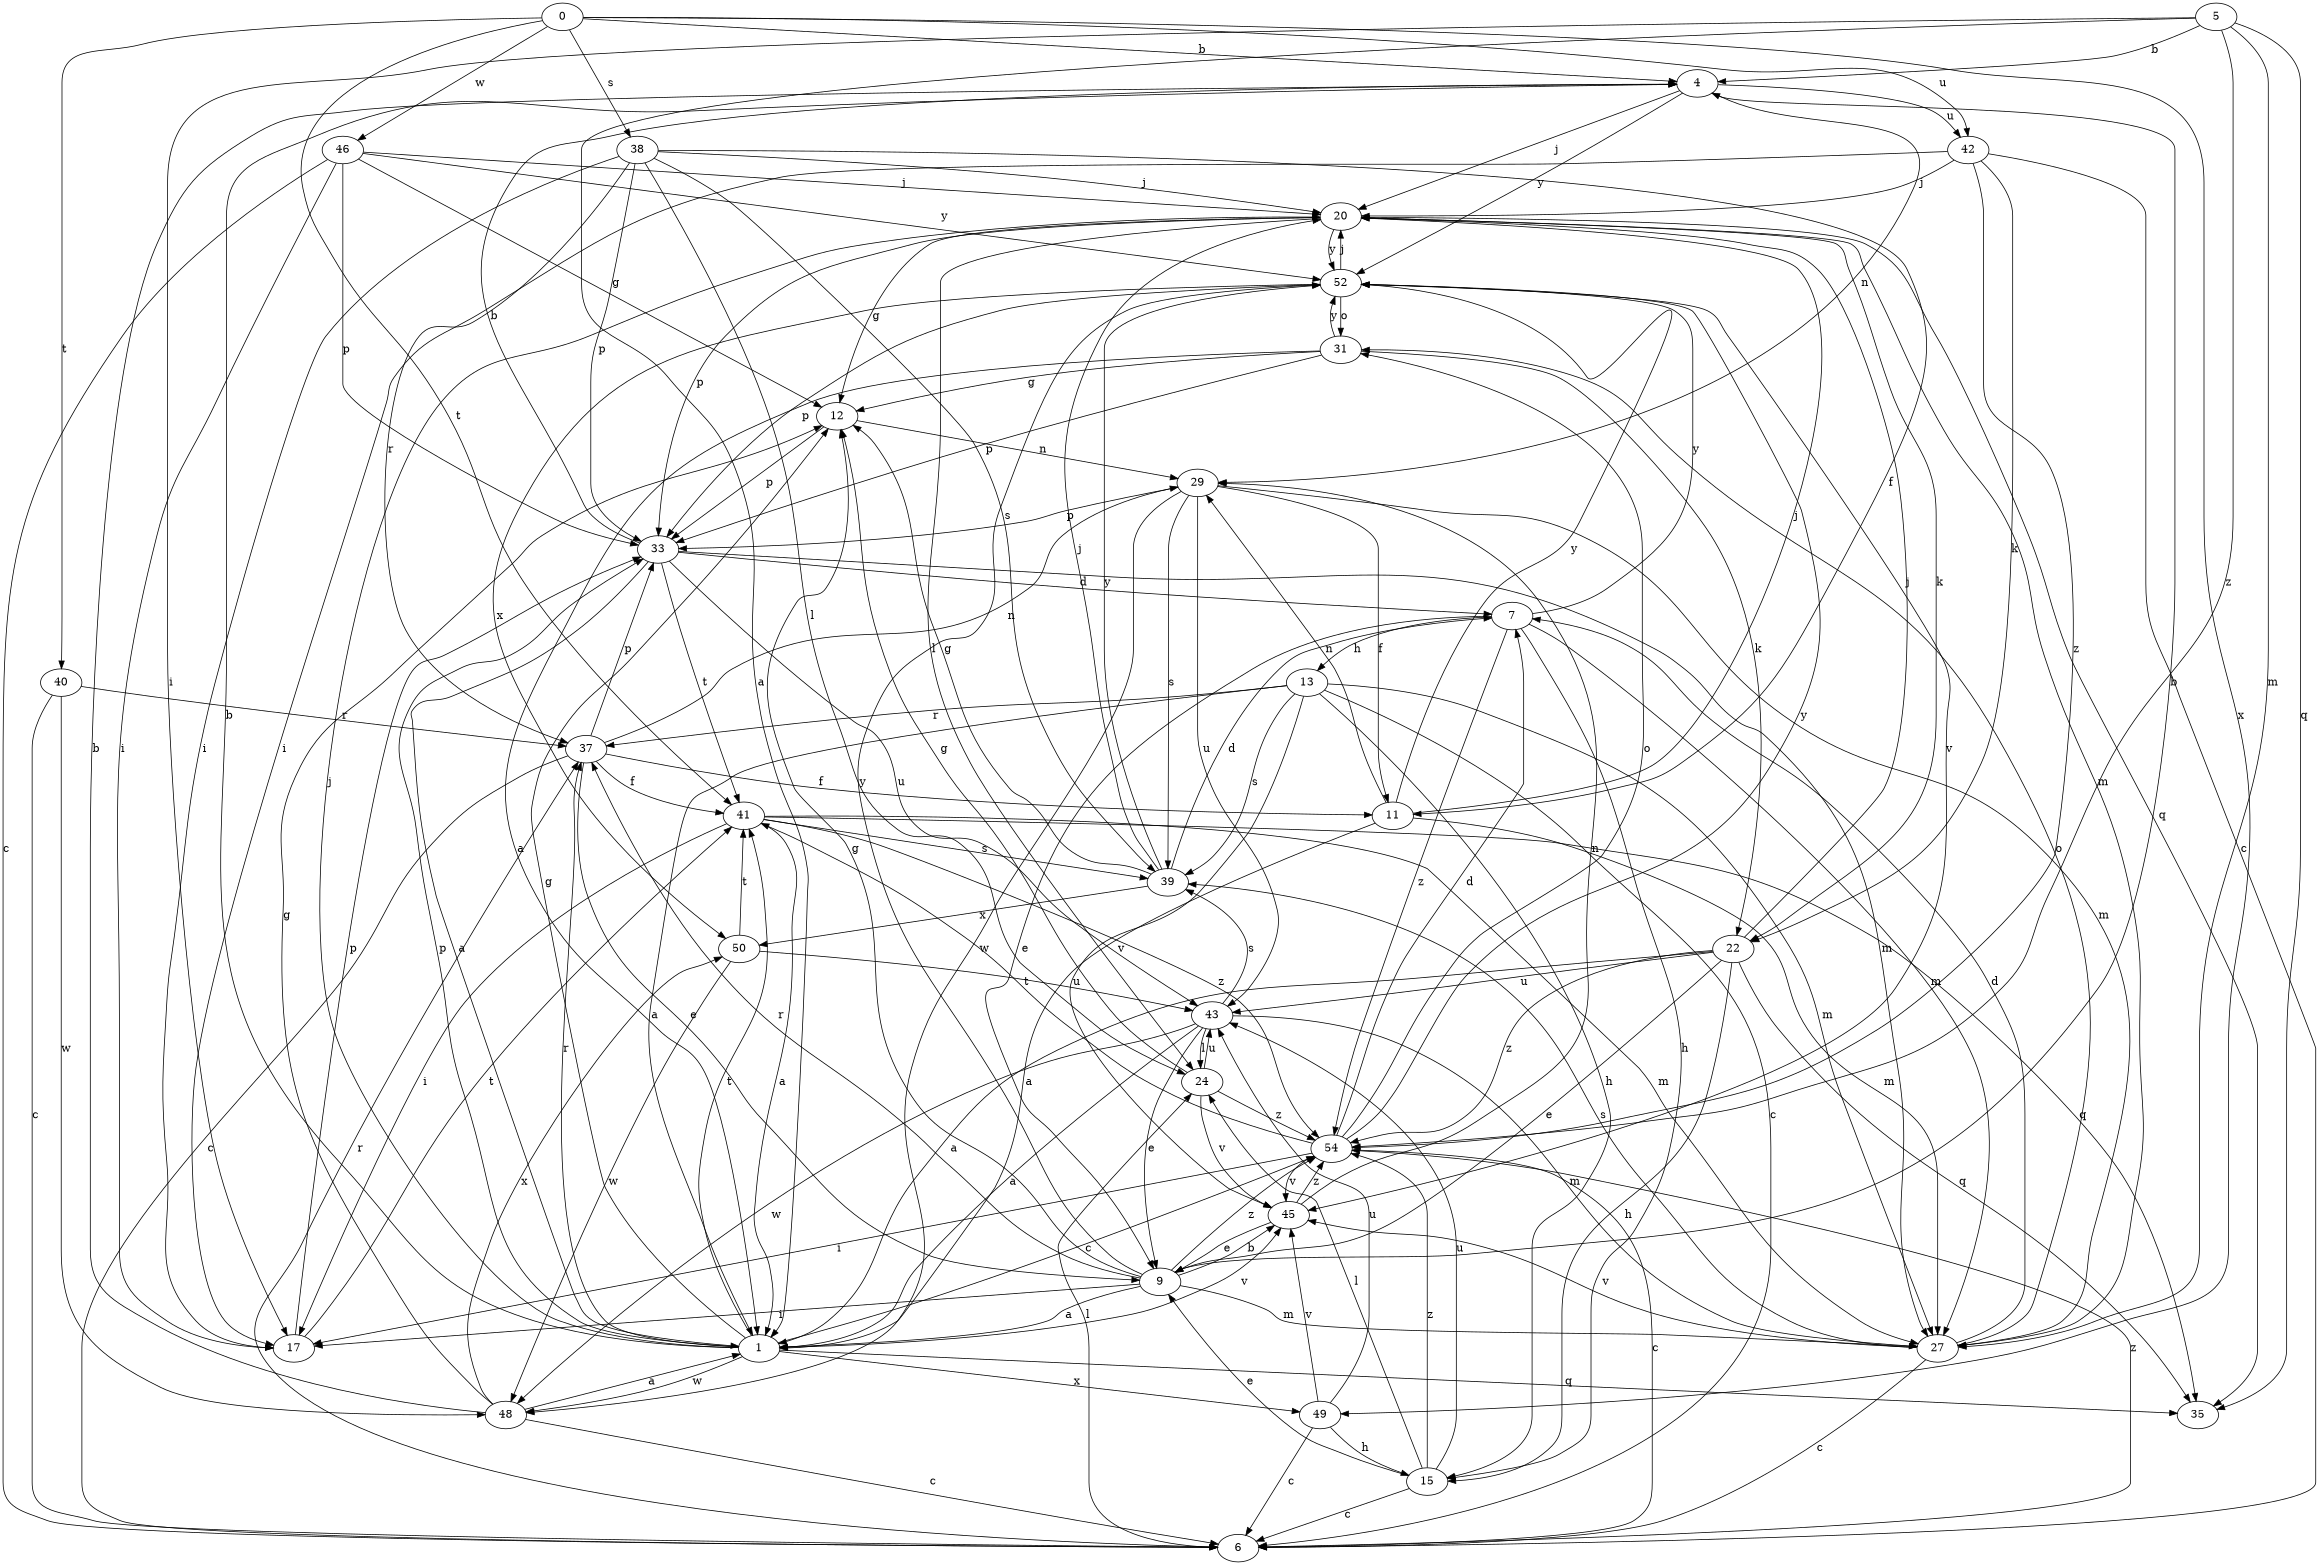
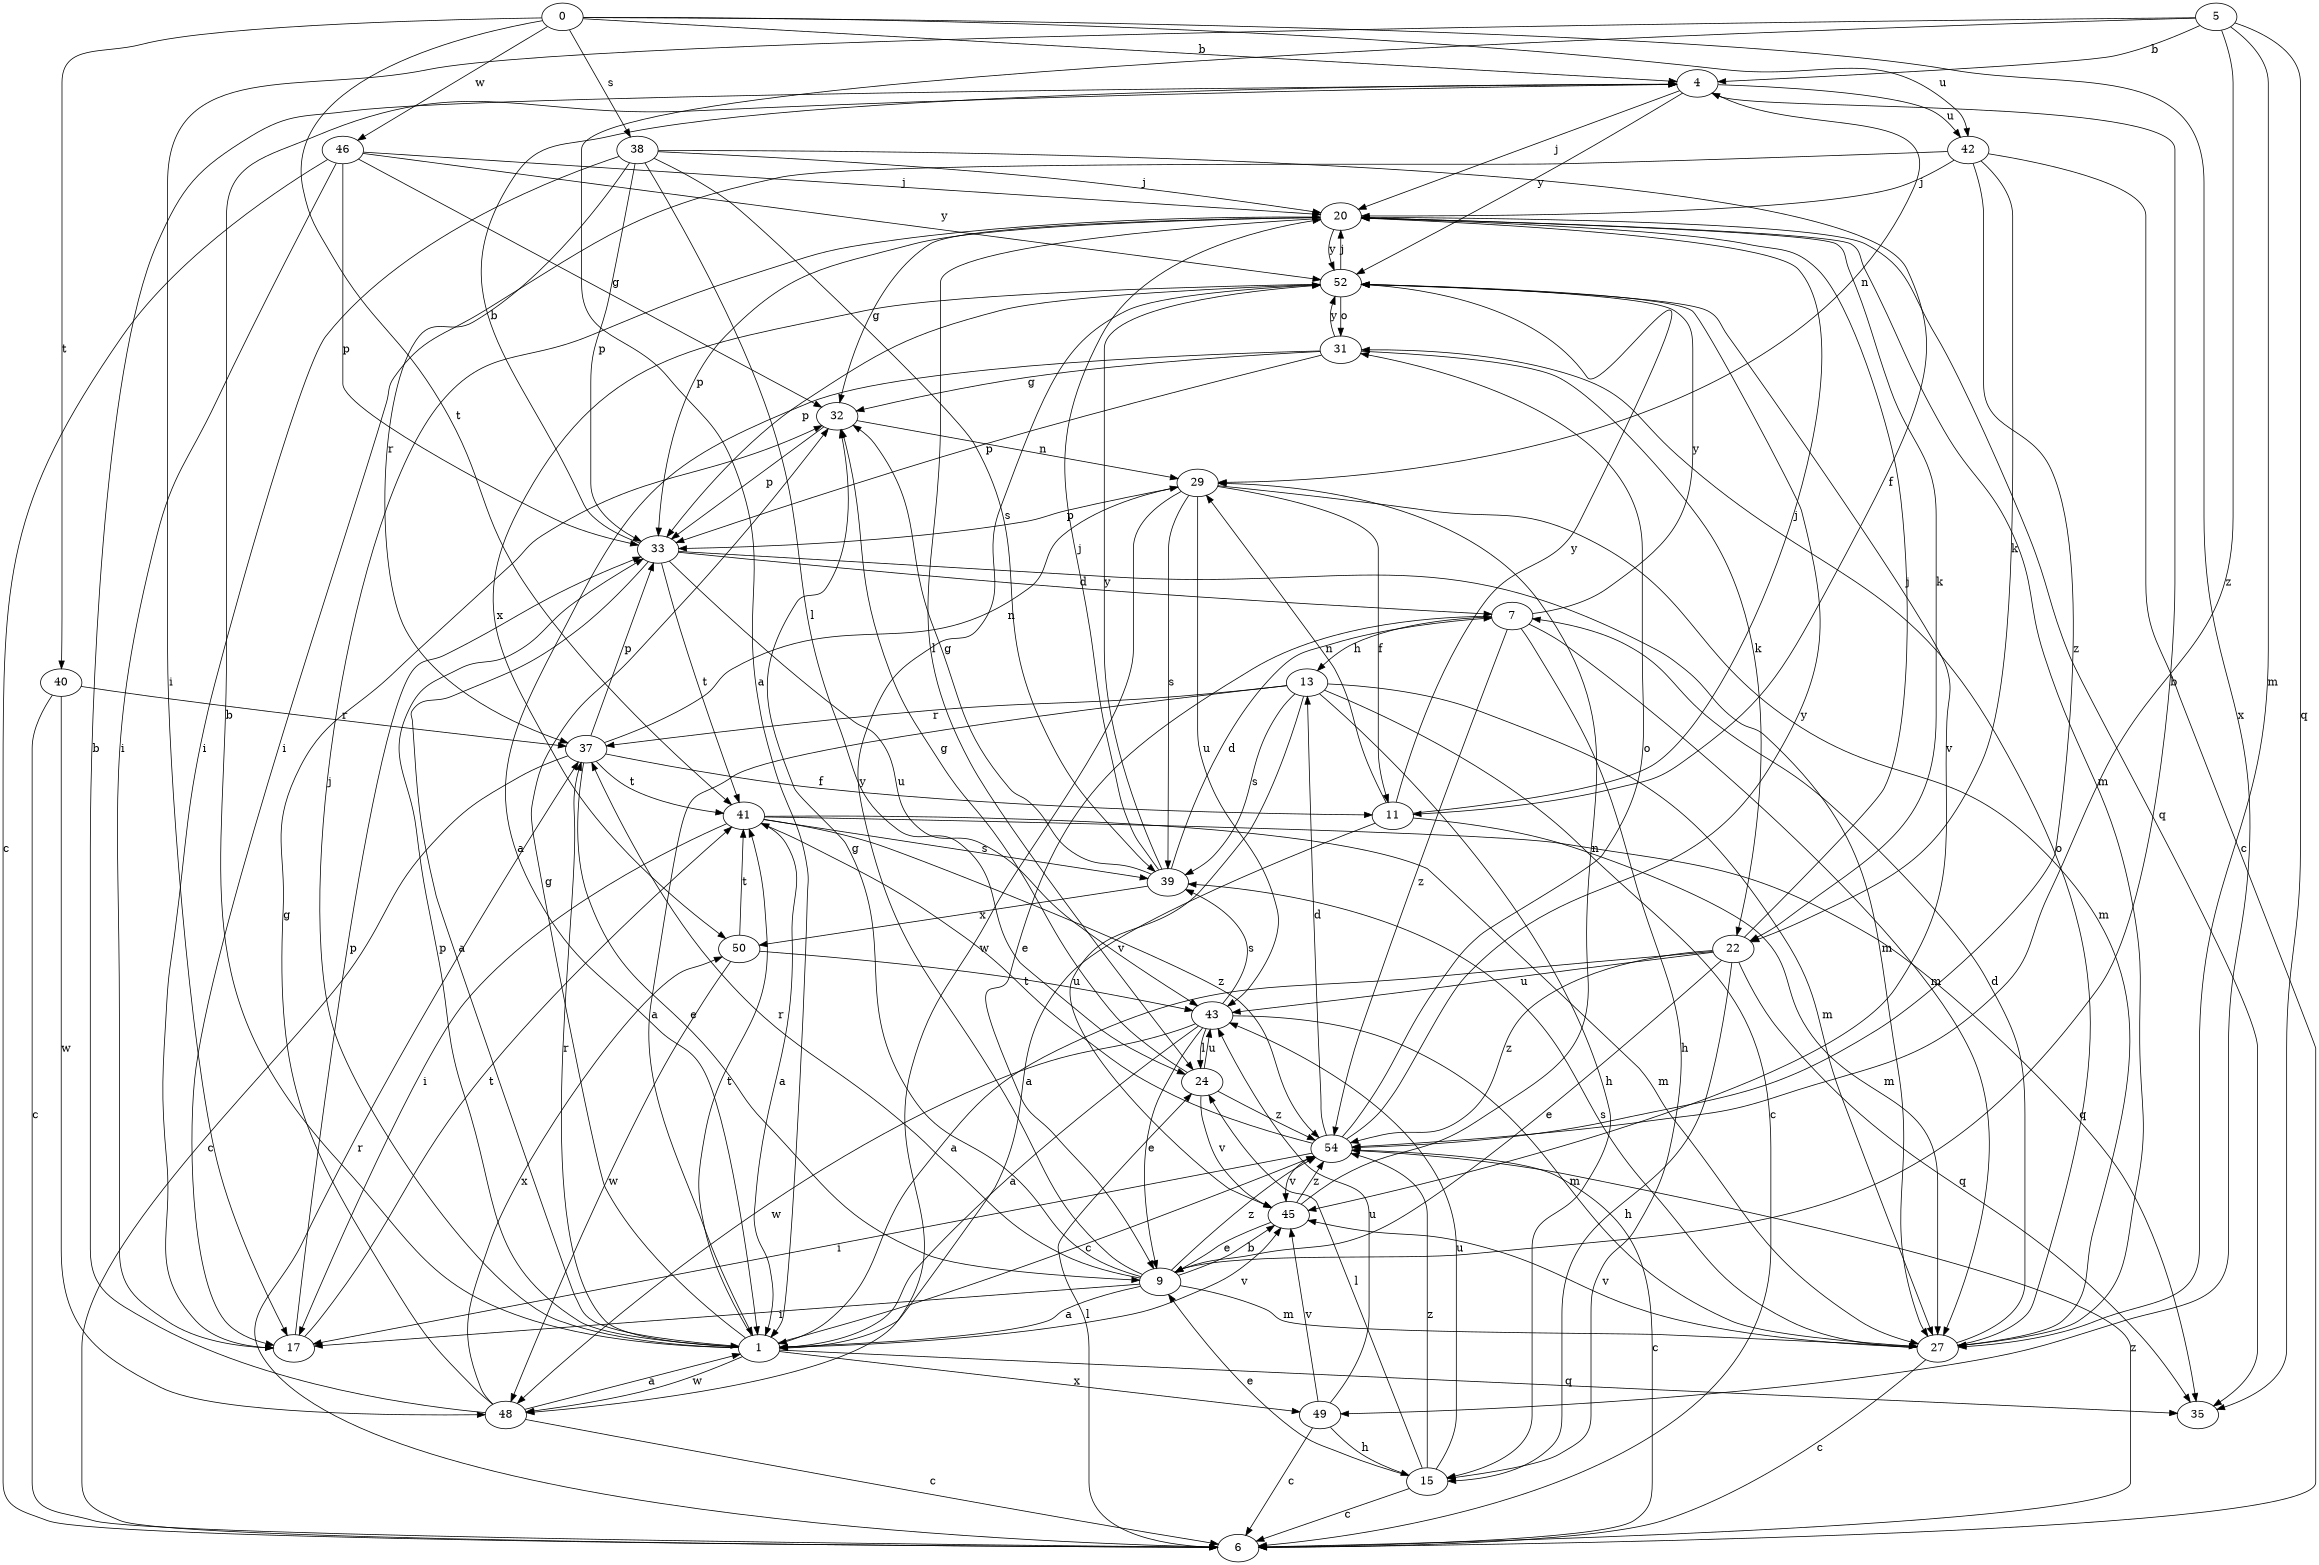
(837, 416) -> (837, 416)
(633, 782) -> (633, 782)
(1444, 900) -> (1314, 920)
